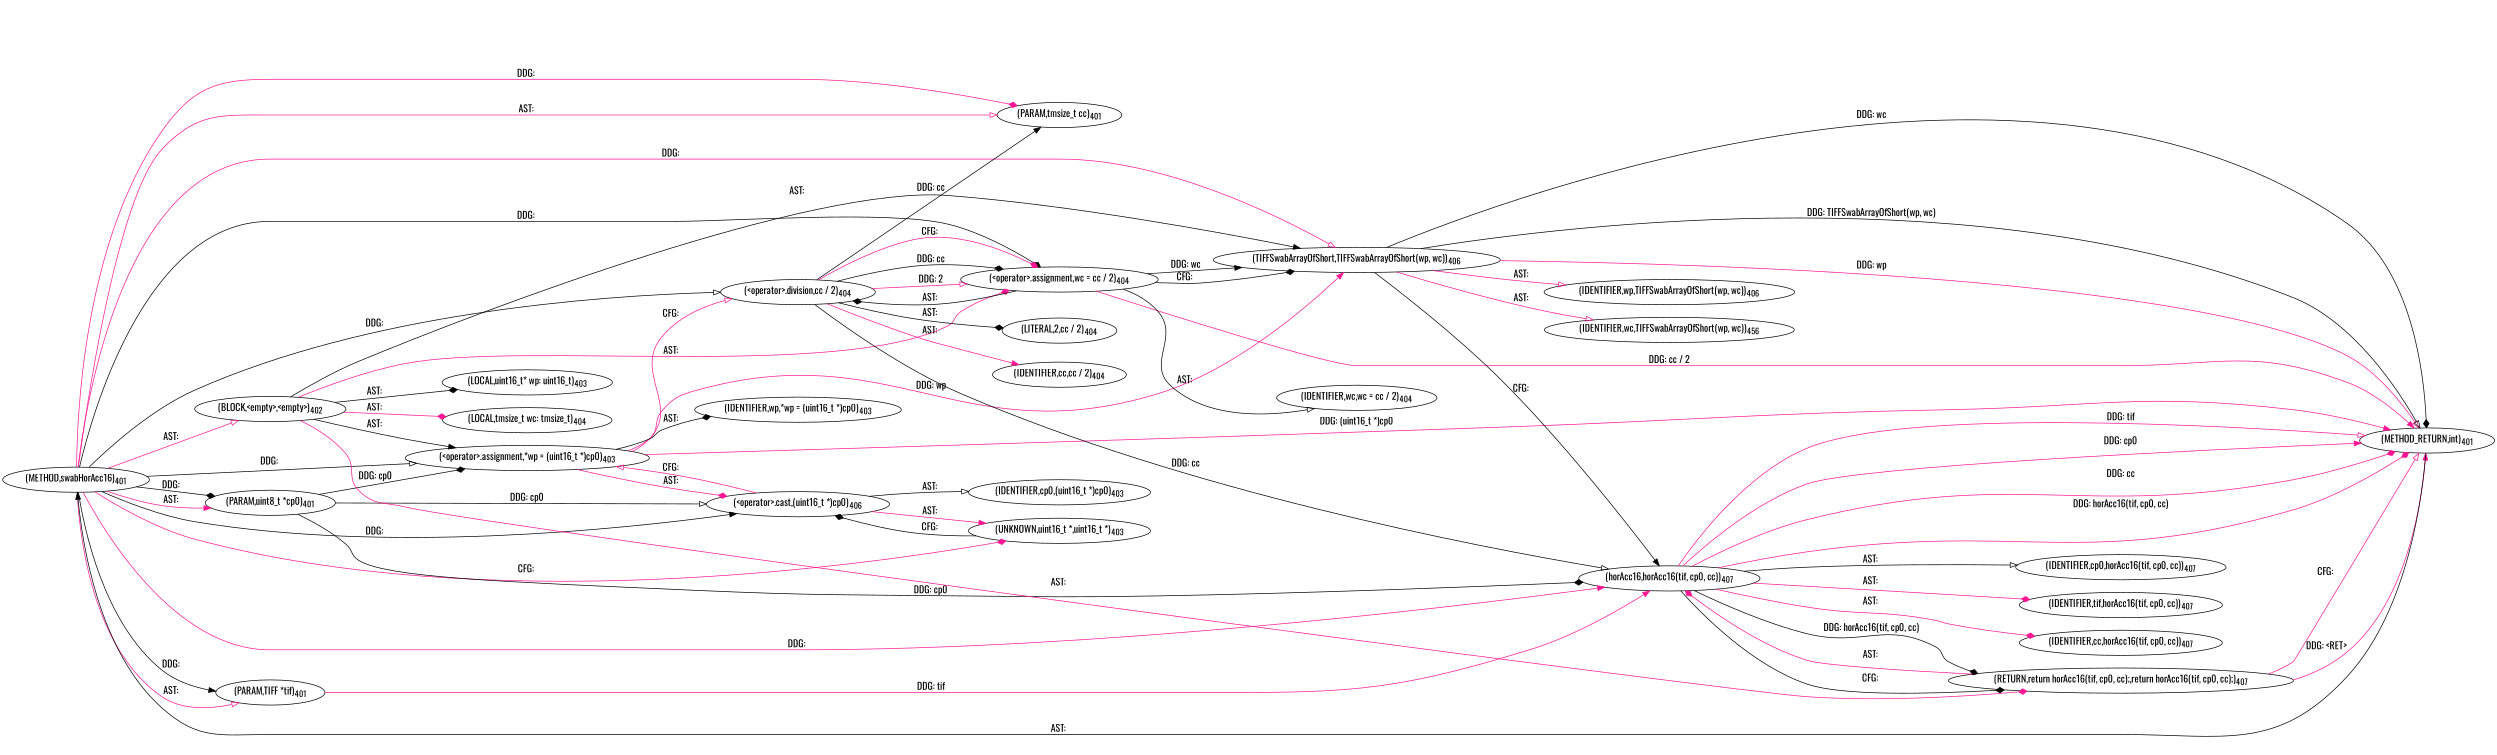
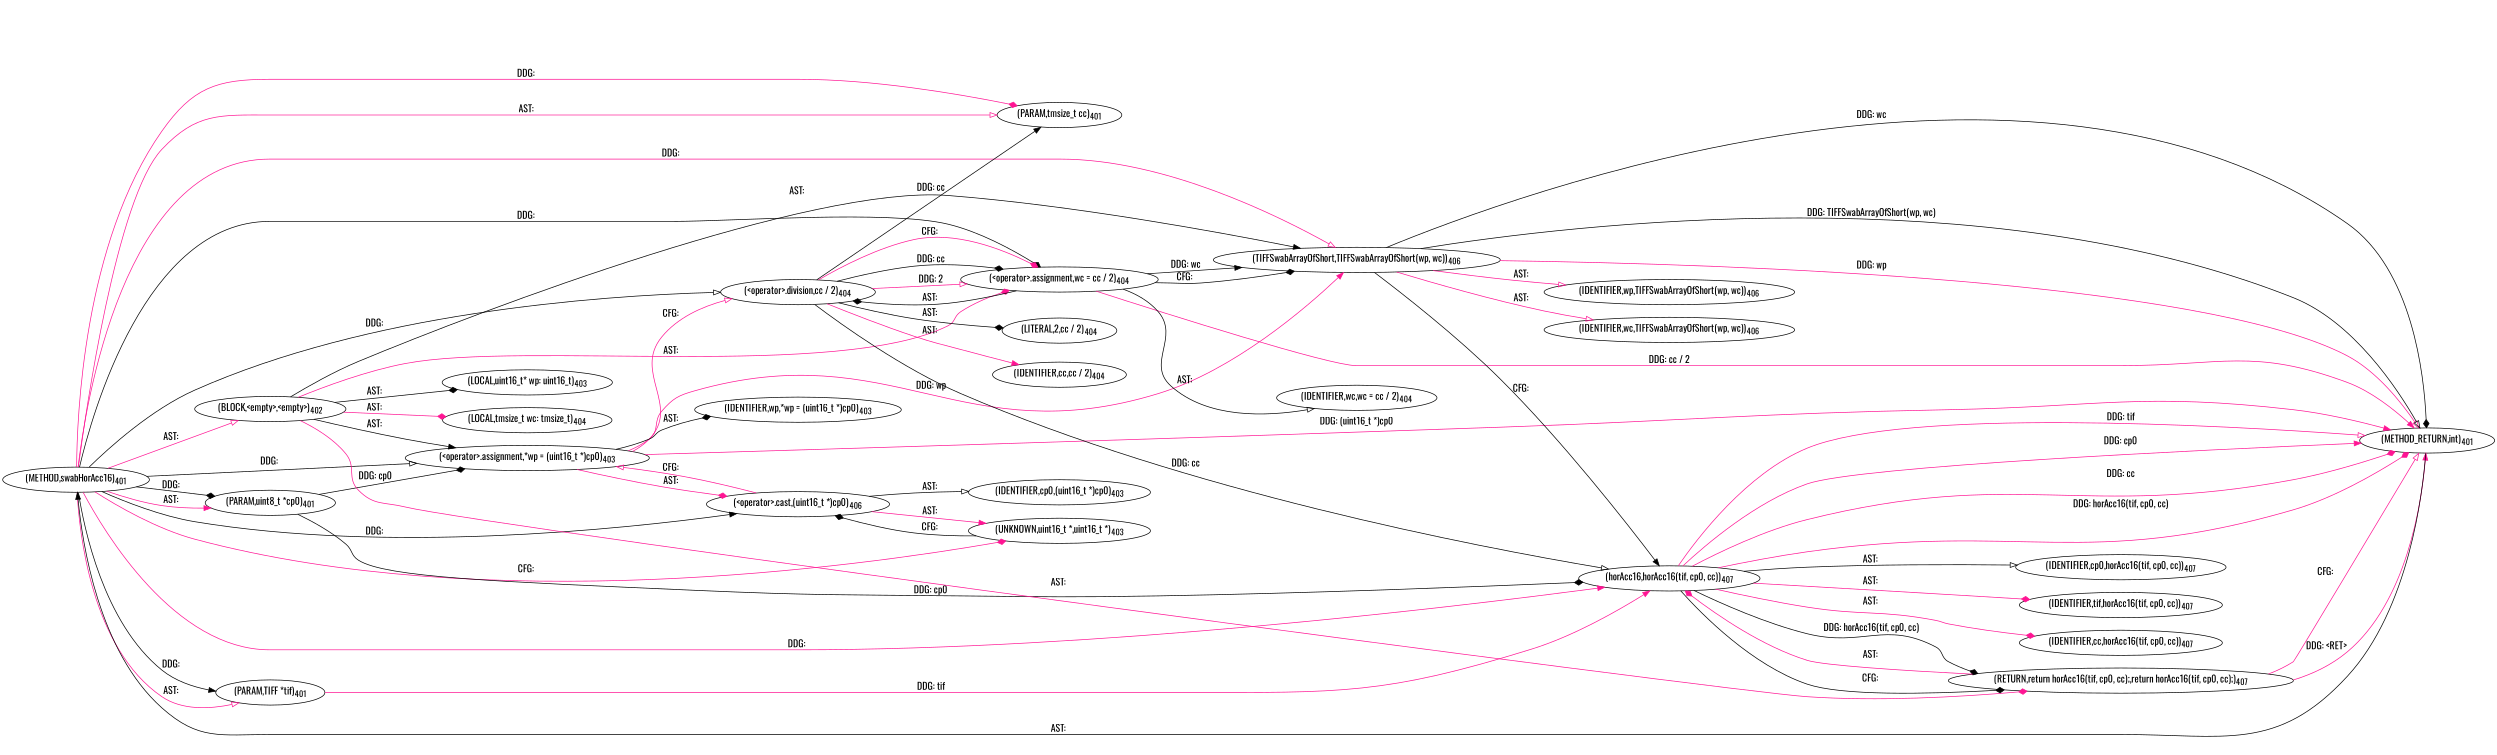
(1753, 329) -> (1753, 329)
(517, 503) -> none
